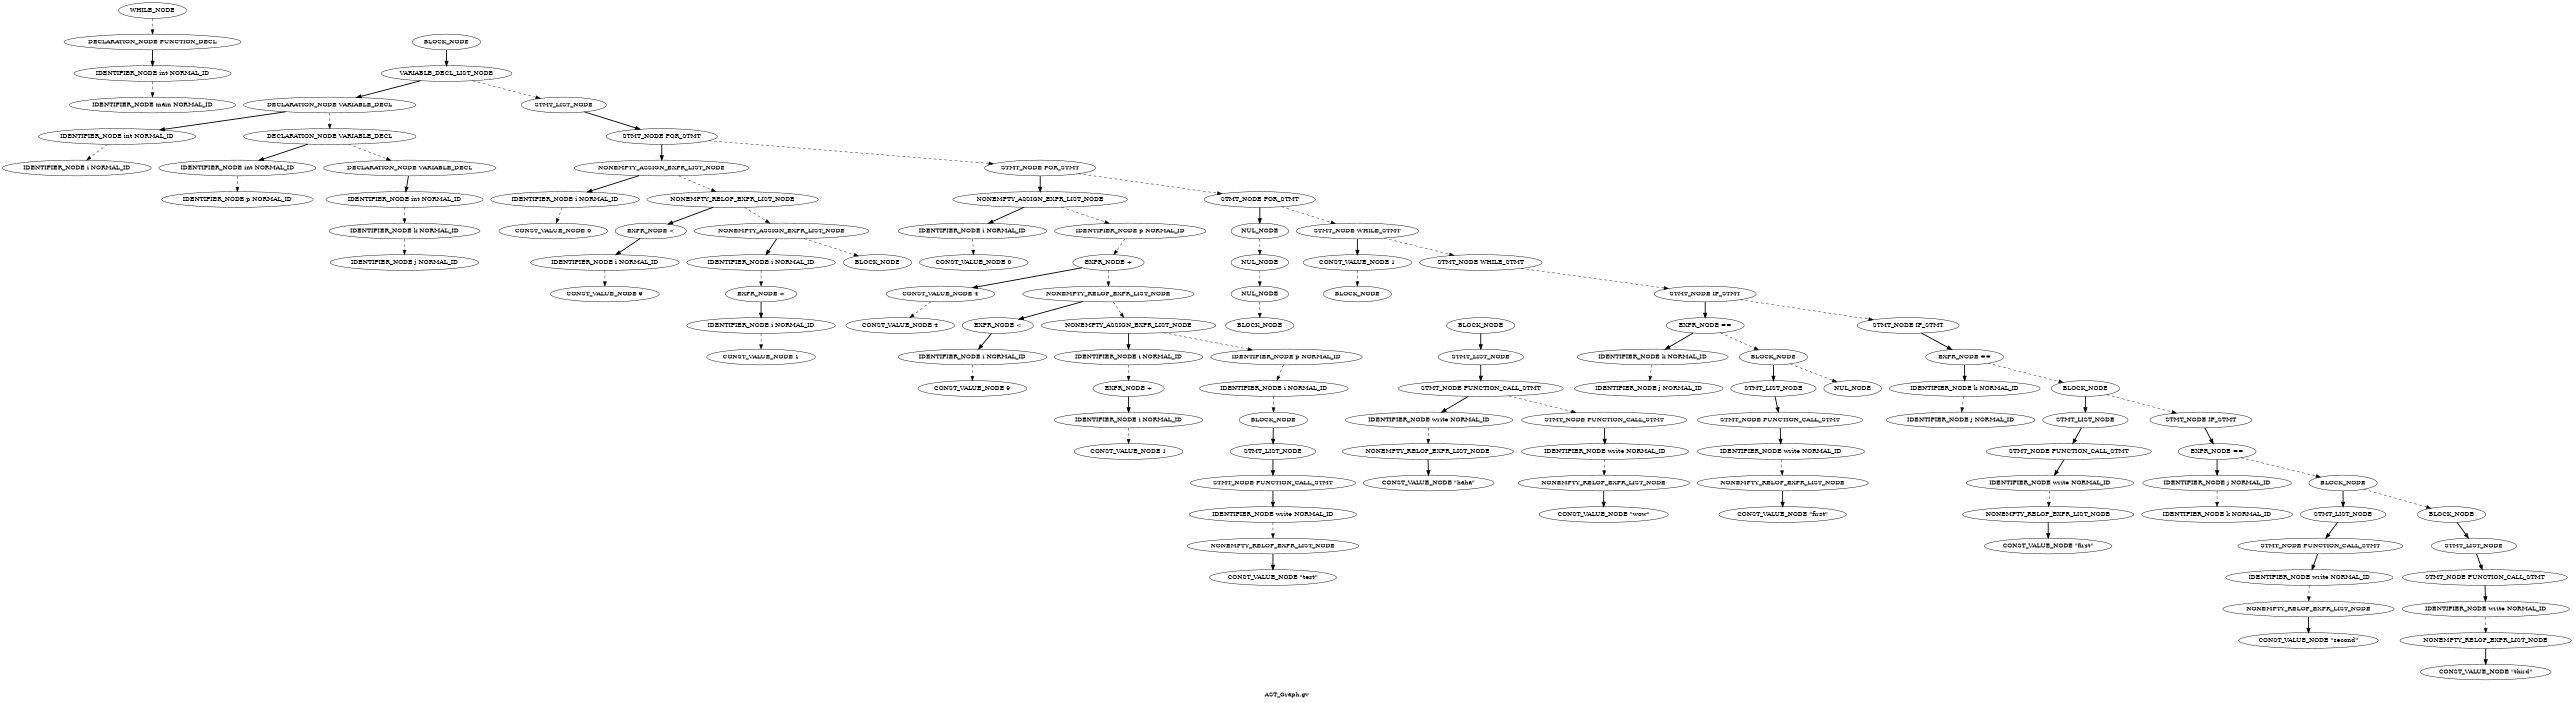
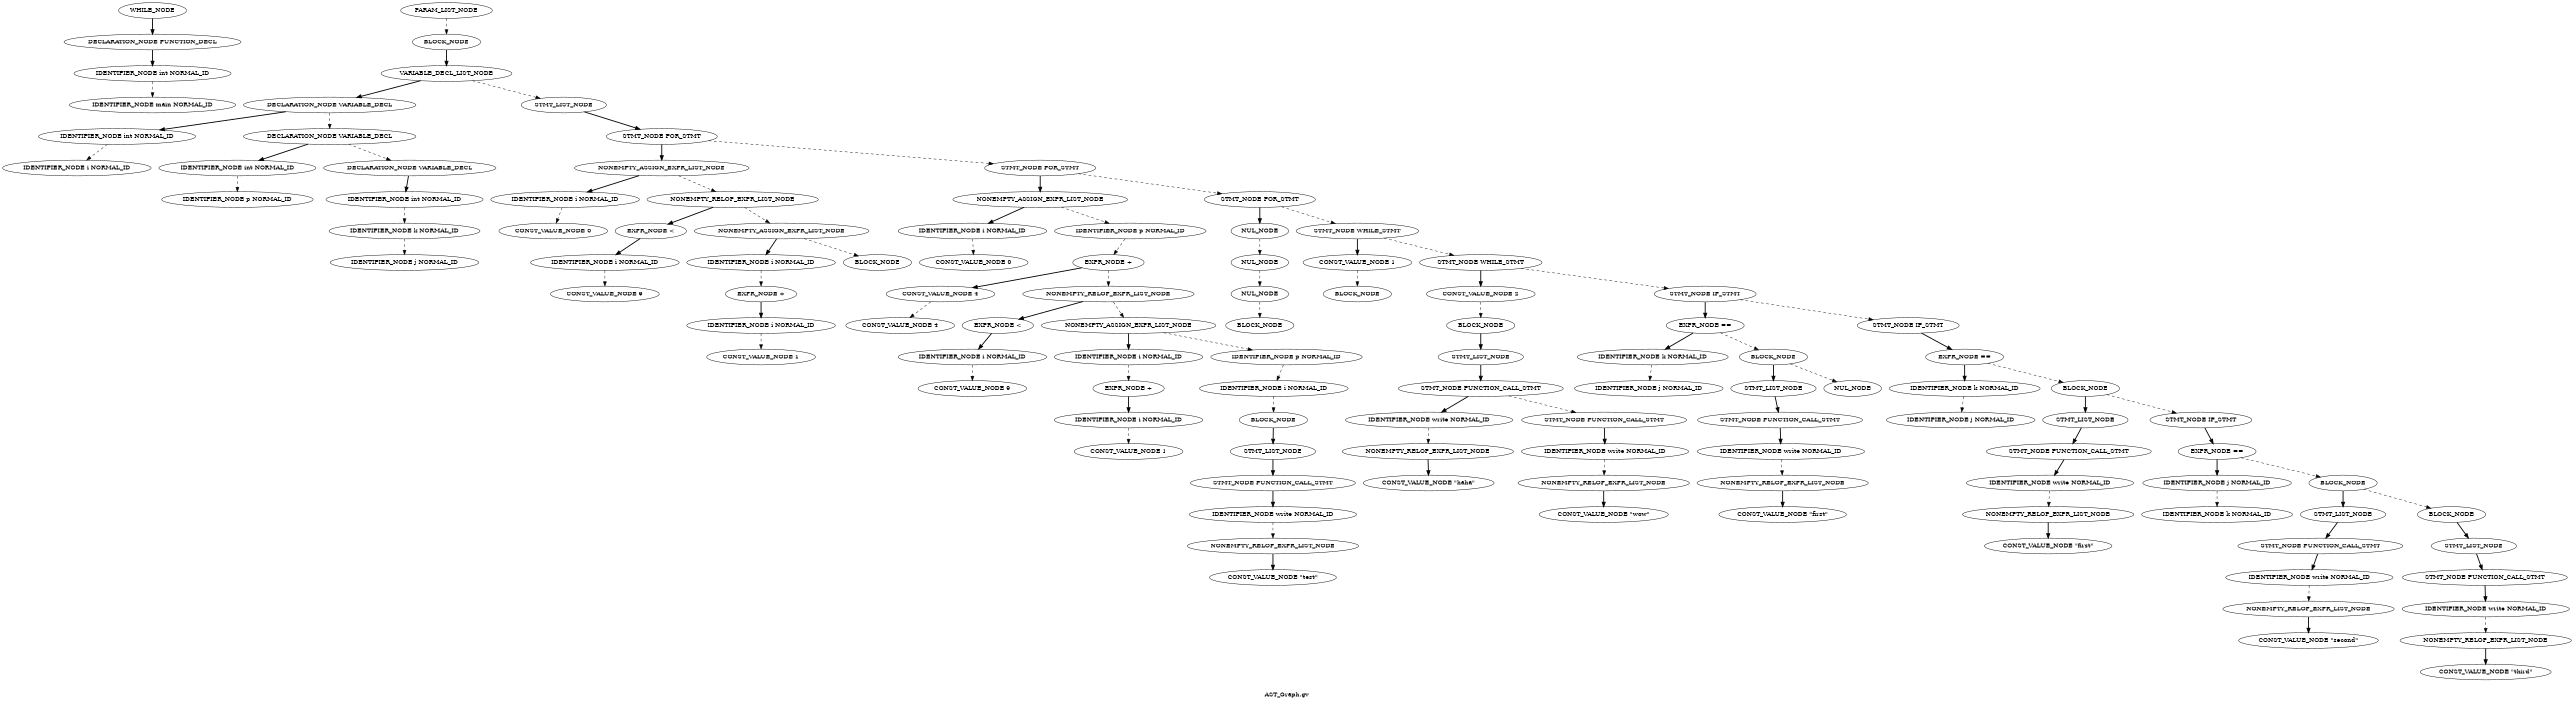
none -> (447, 10)
(153, 24) -> (153, 24)
none -> (1481, 294)
